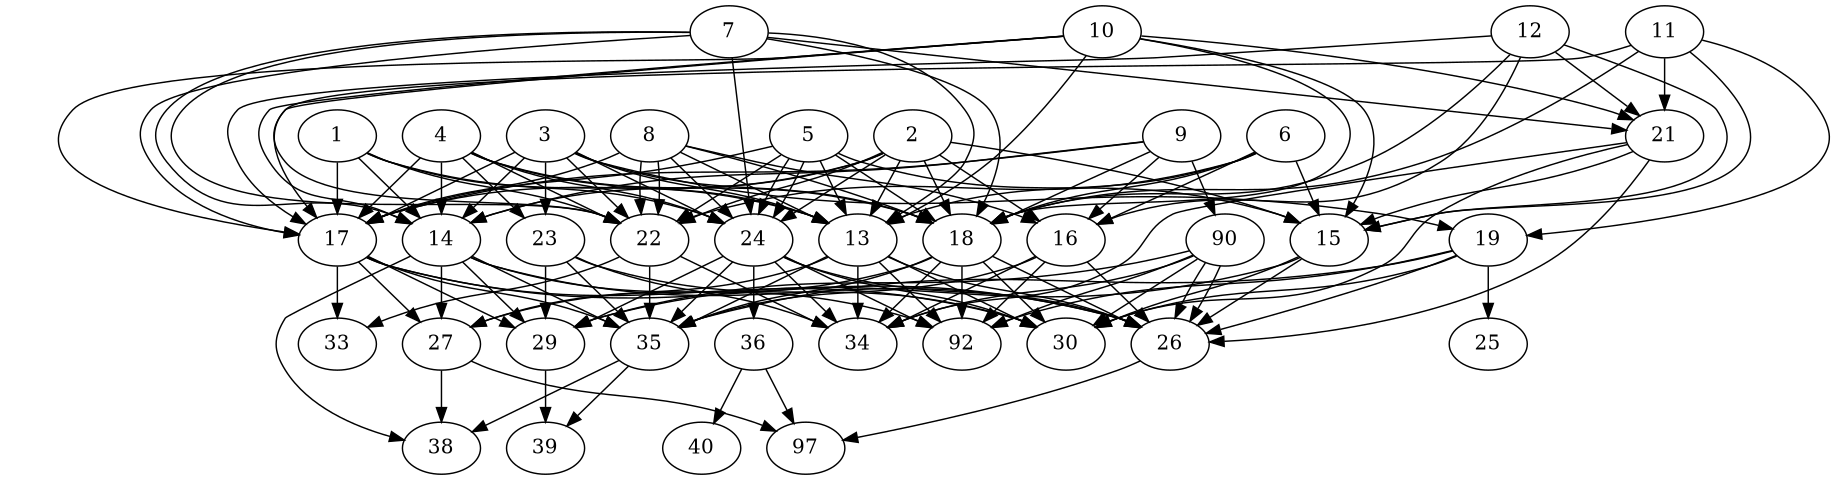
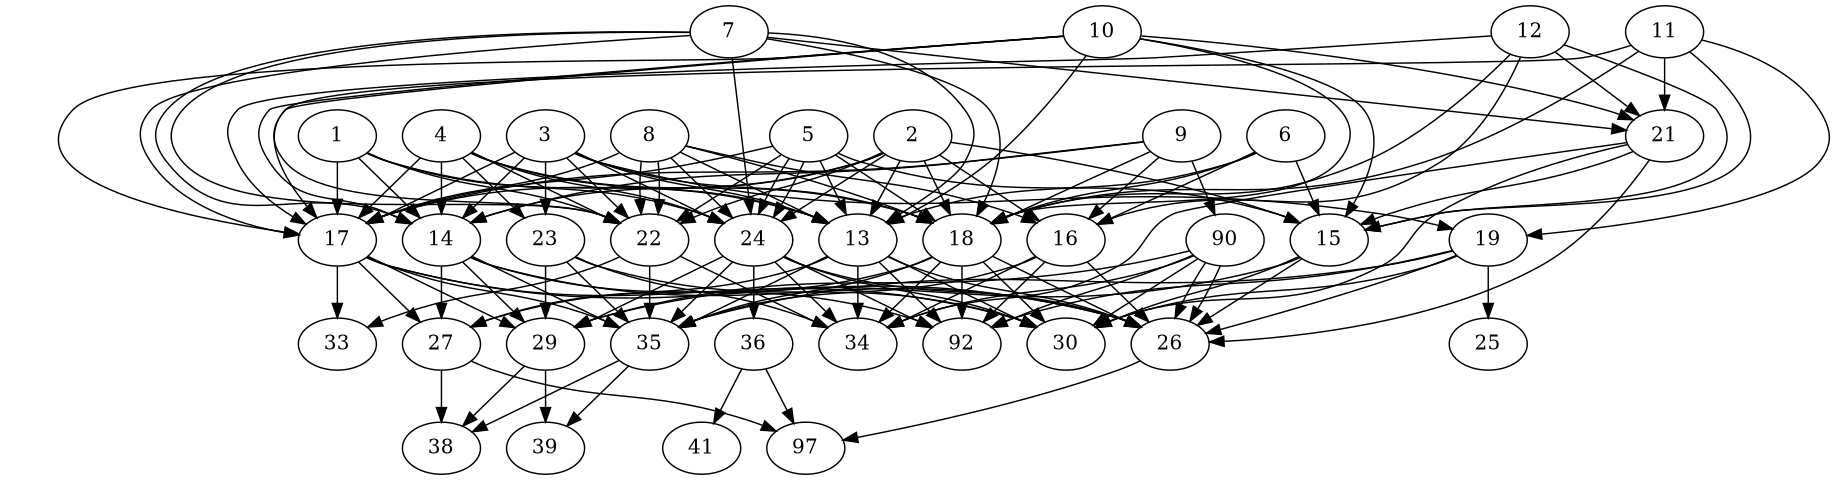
(975, 188) -> none
(277, 337) -> (499, 391)
(702, 448) -> (702, 448)
